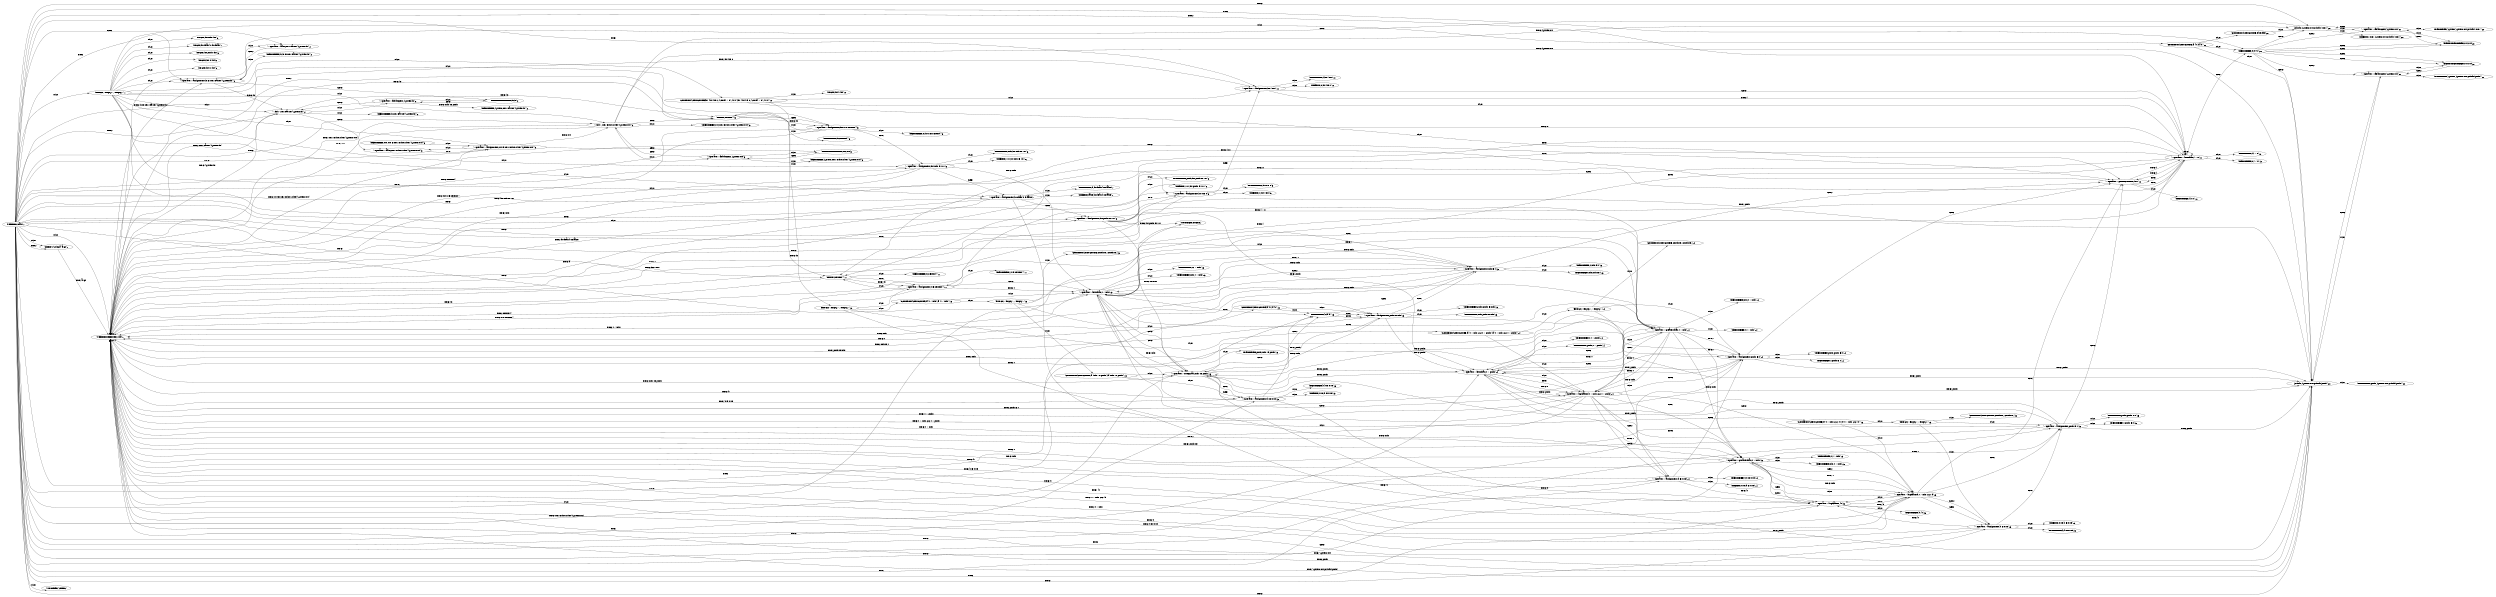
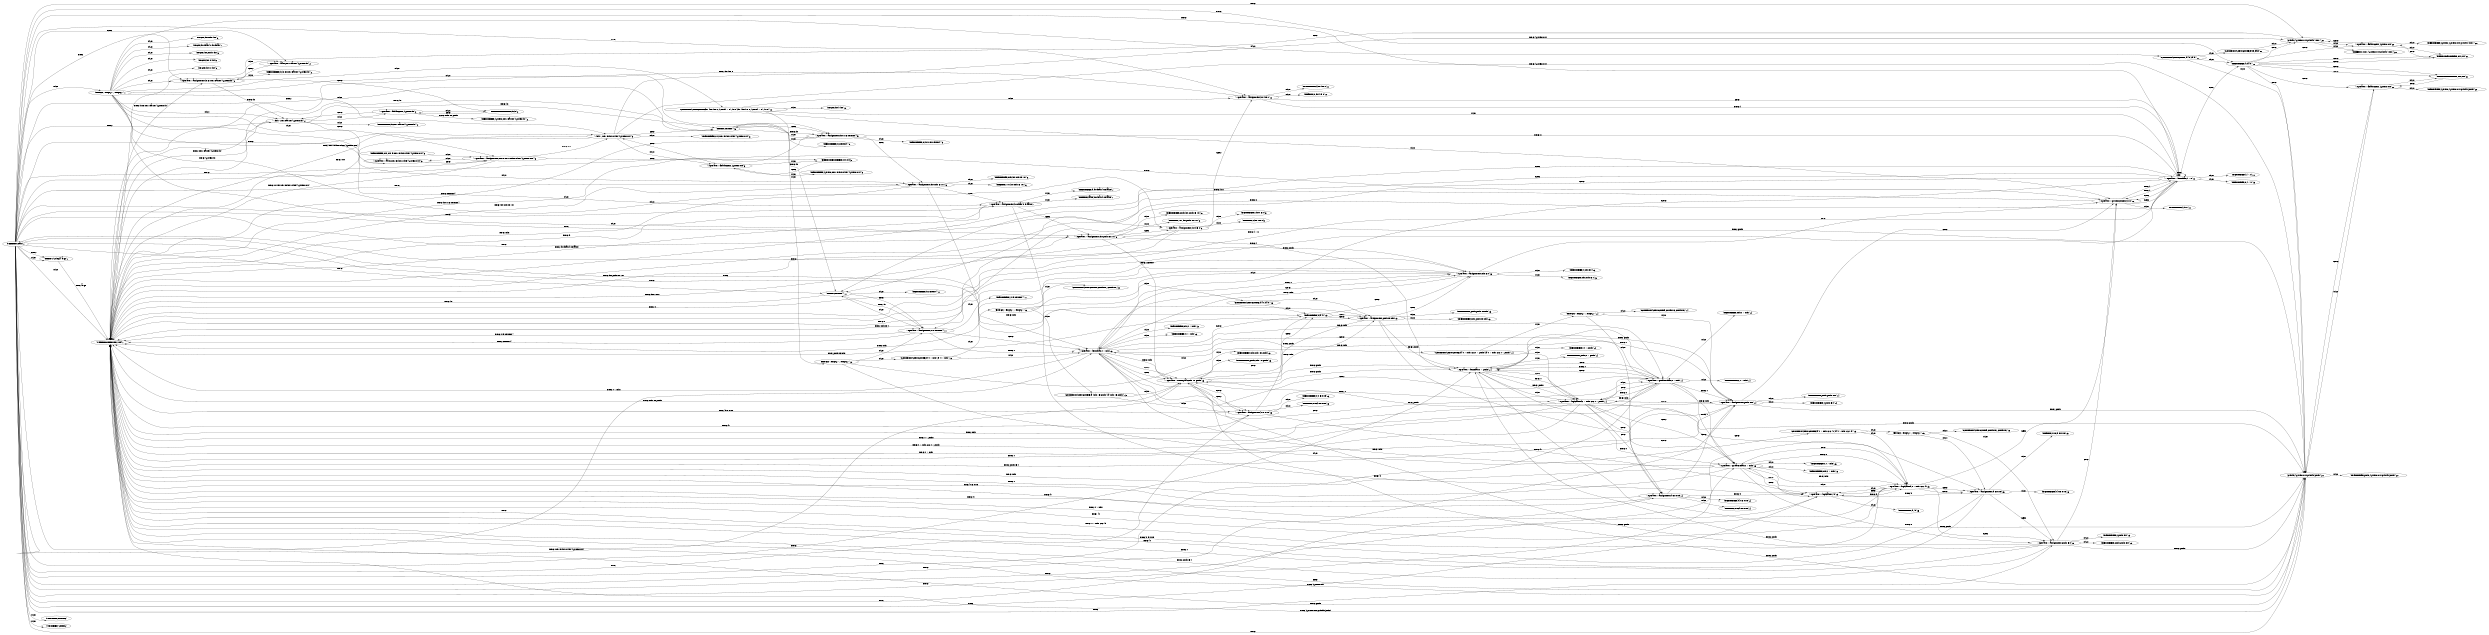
(1142, 224) -> (604, 282)
none -> (1253, 353)
